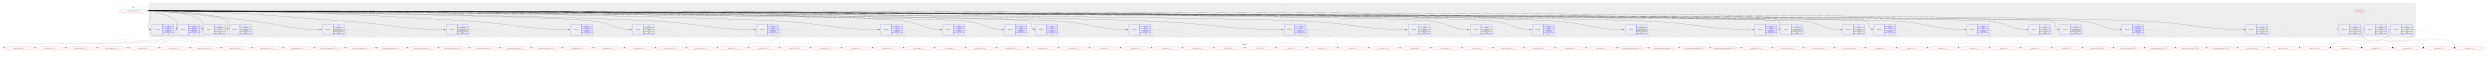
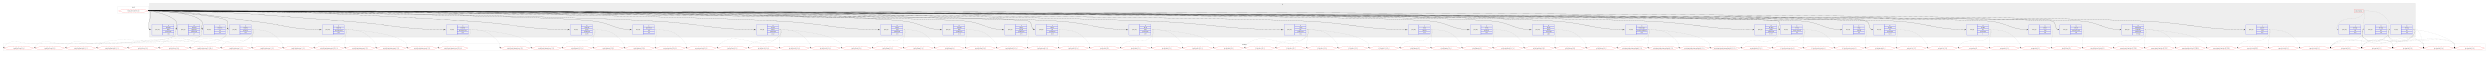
(484, 48) -> none
